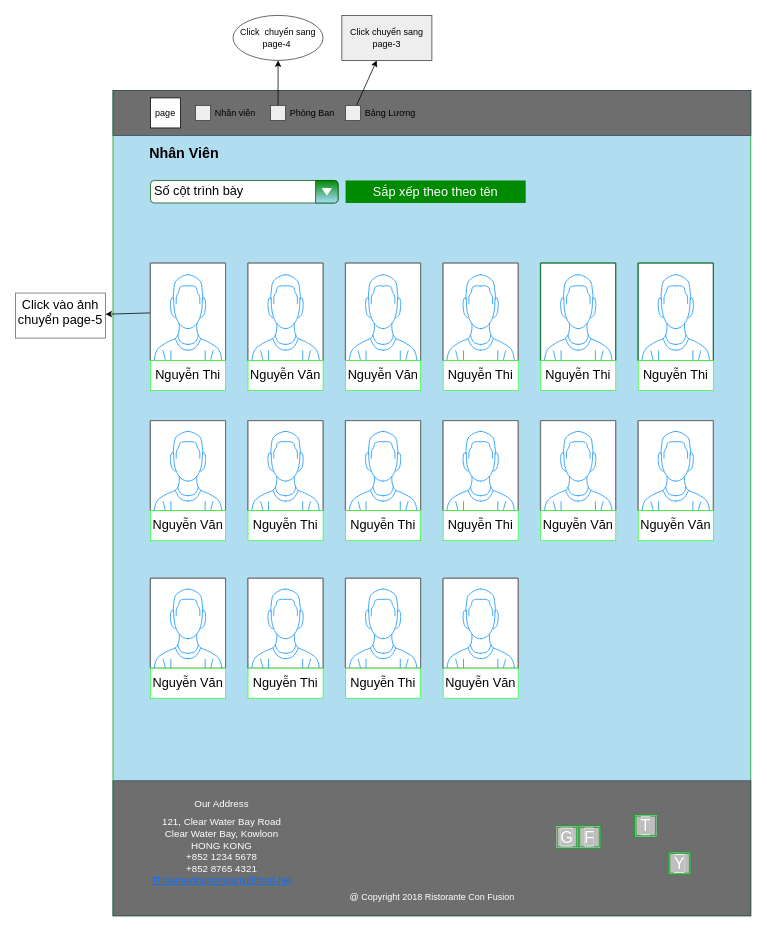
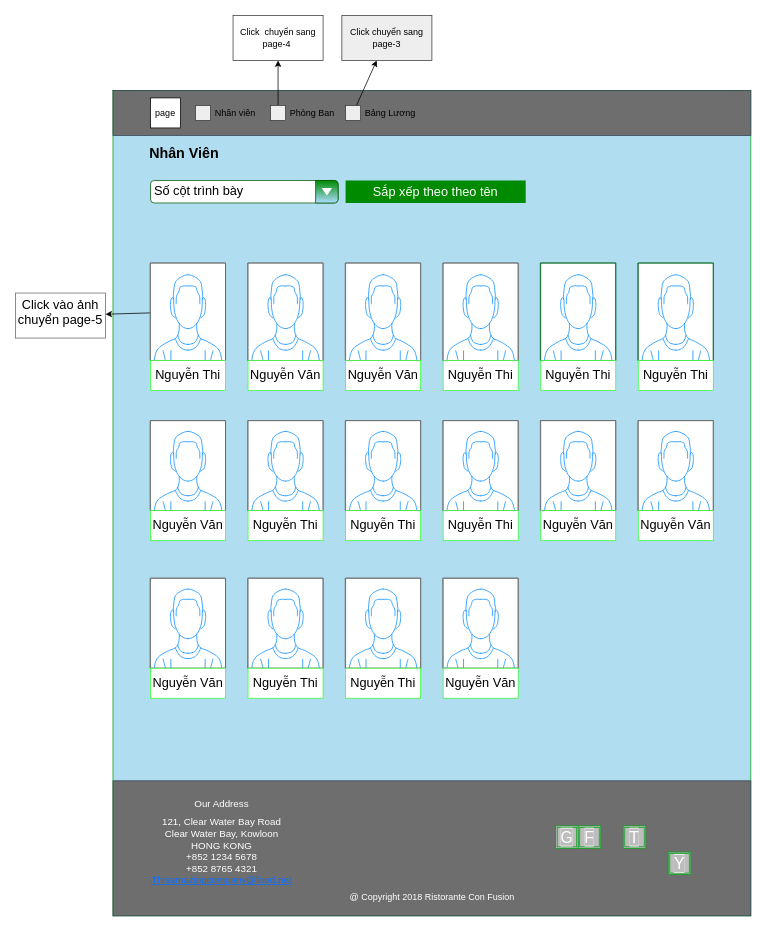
(278, 38) -> (278, 38)
(645, 825) -> (634, 837)
